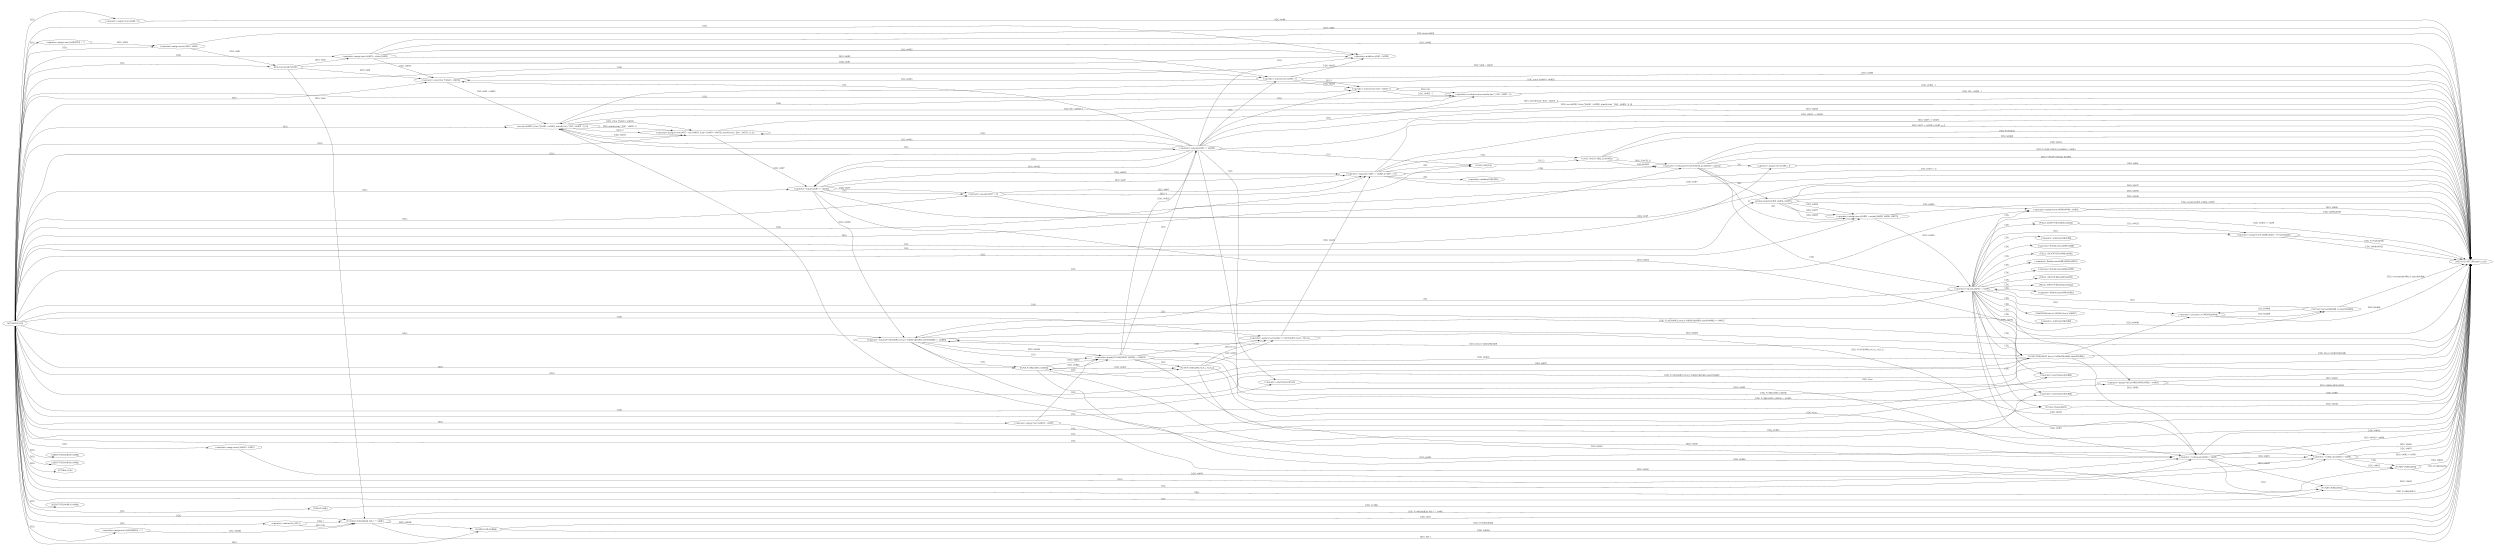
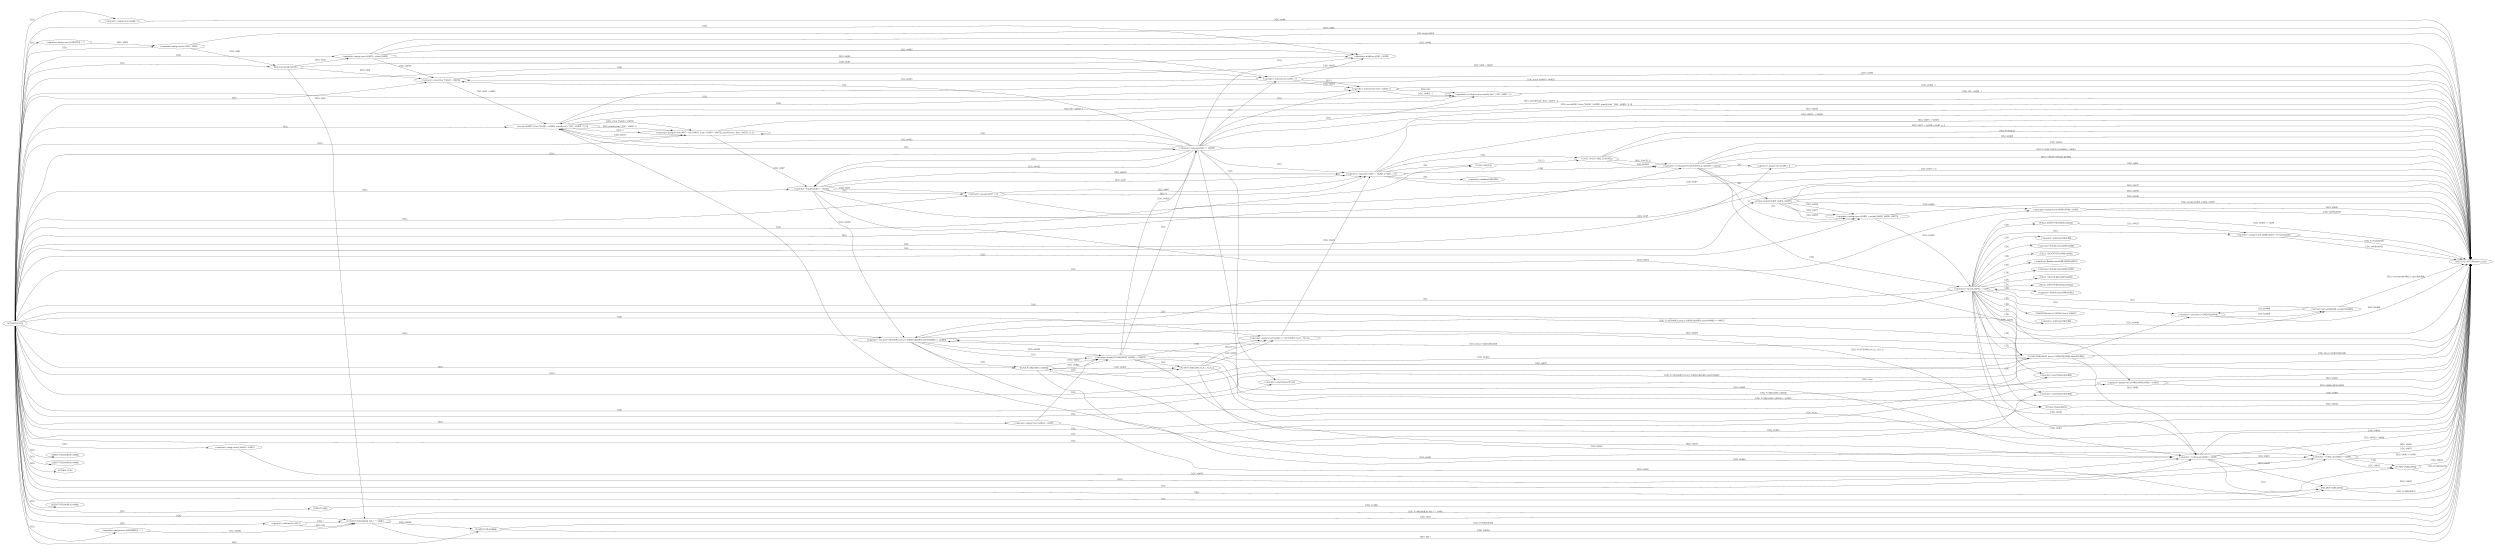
(1344, 157) -> (1270, 168)
(1991, 239) -> none
(2332, 488) -> (2332, 488)
